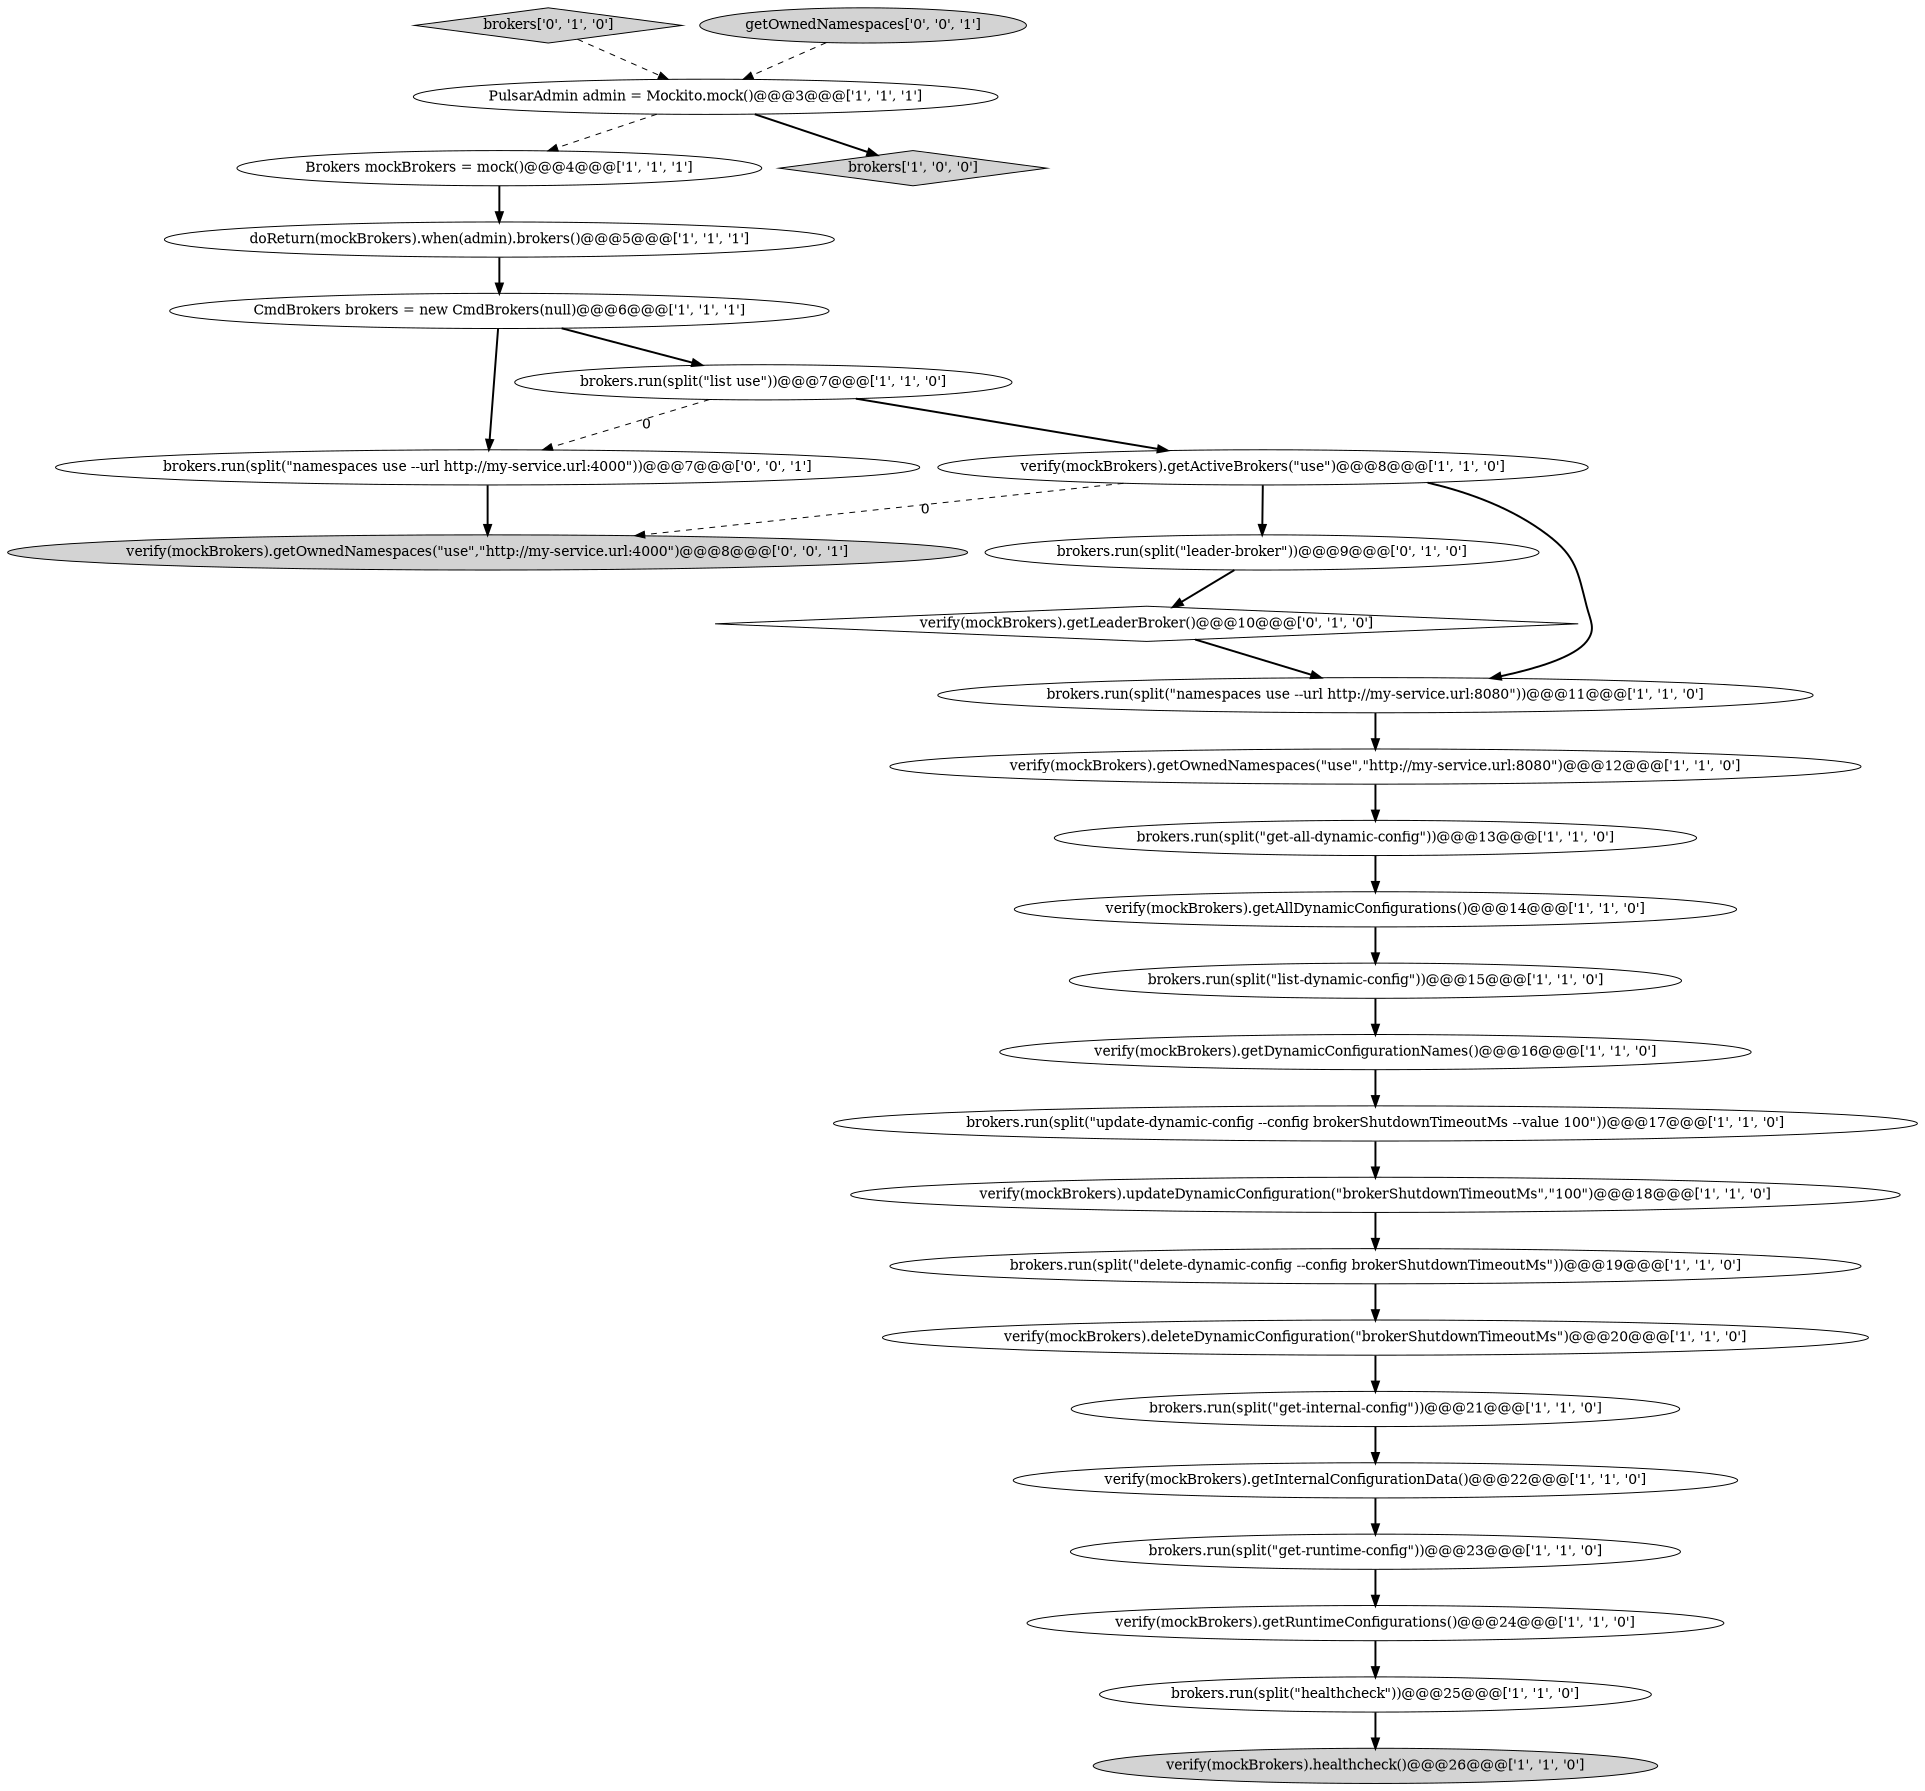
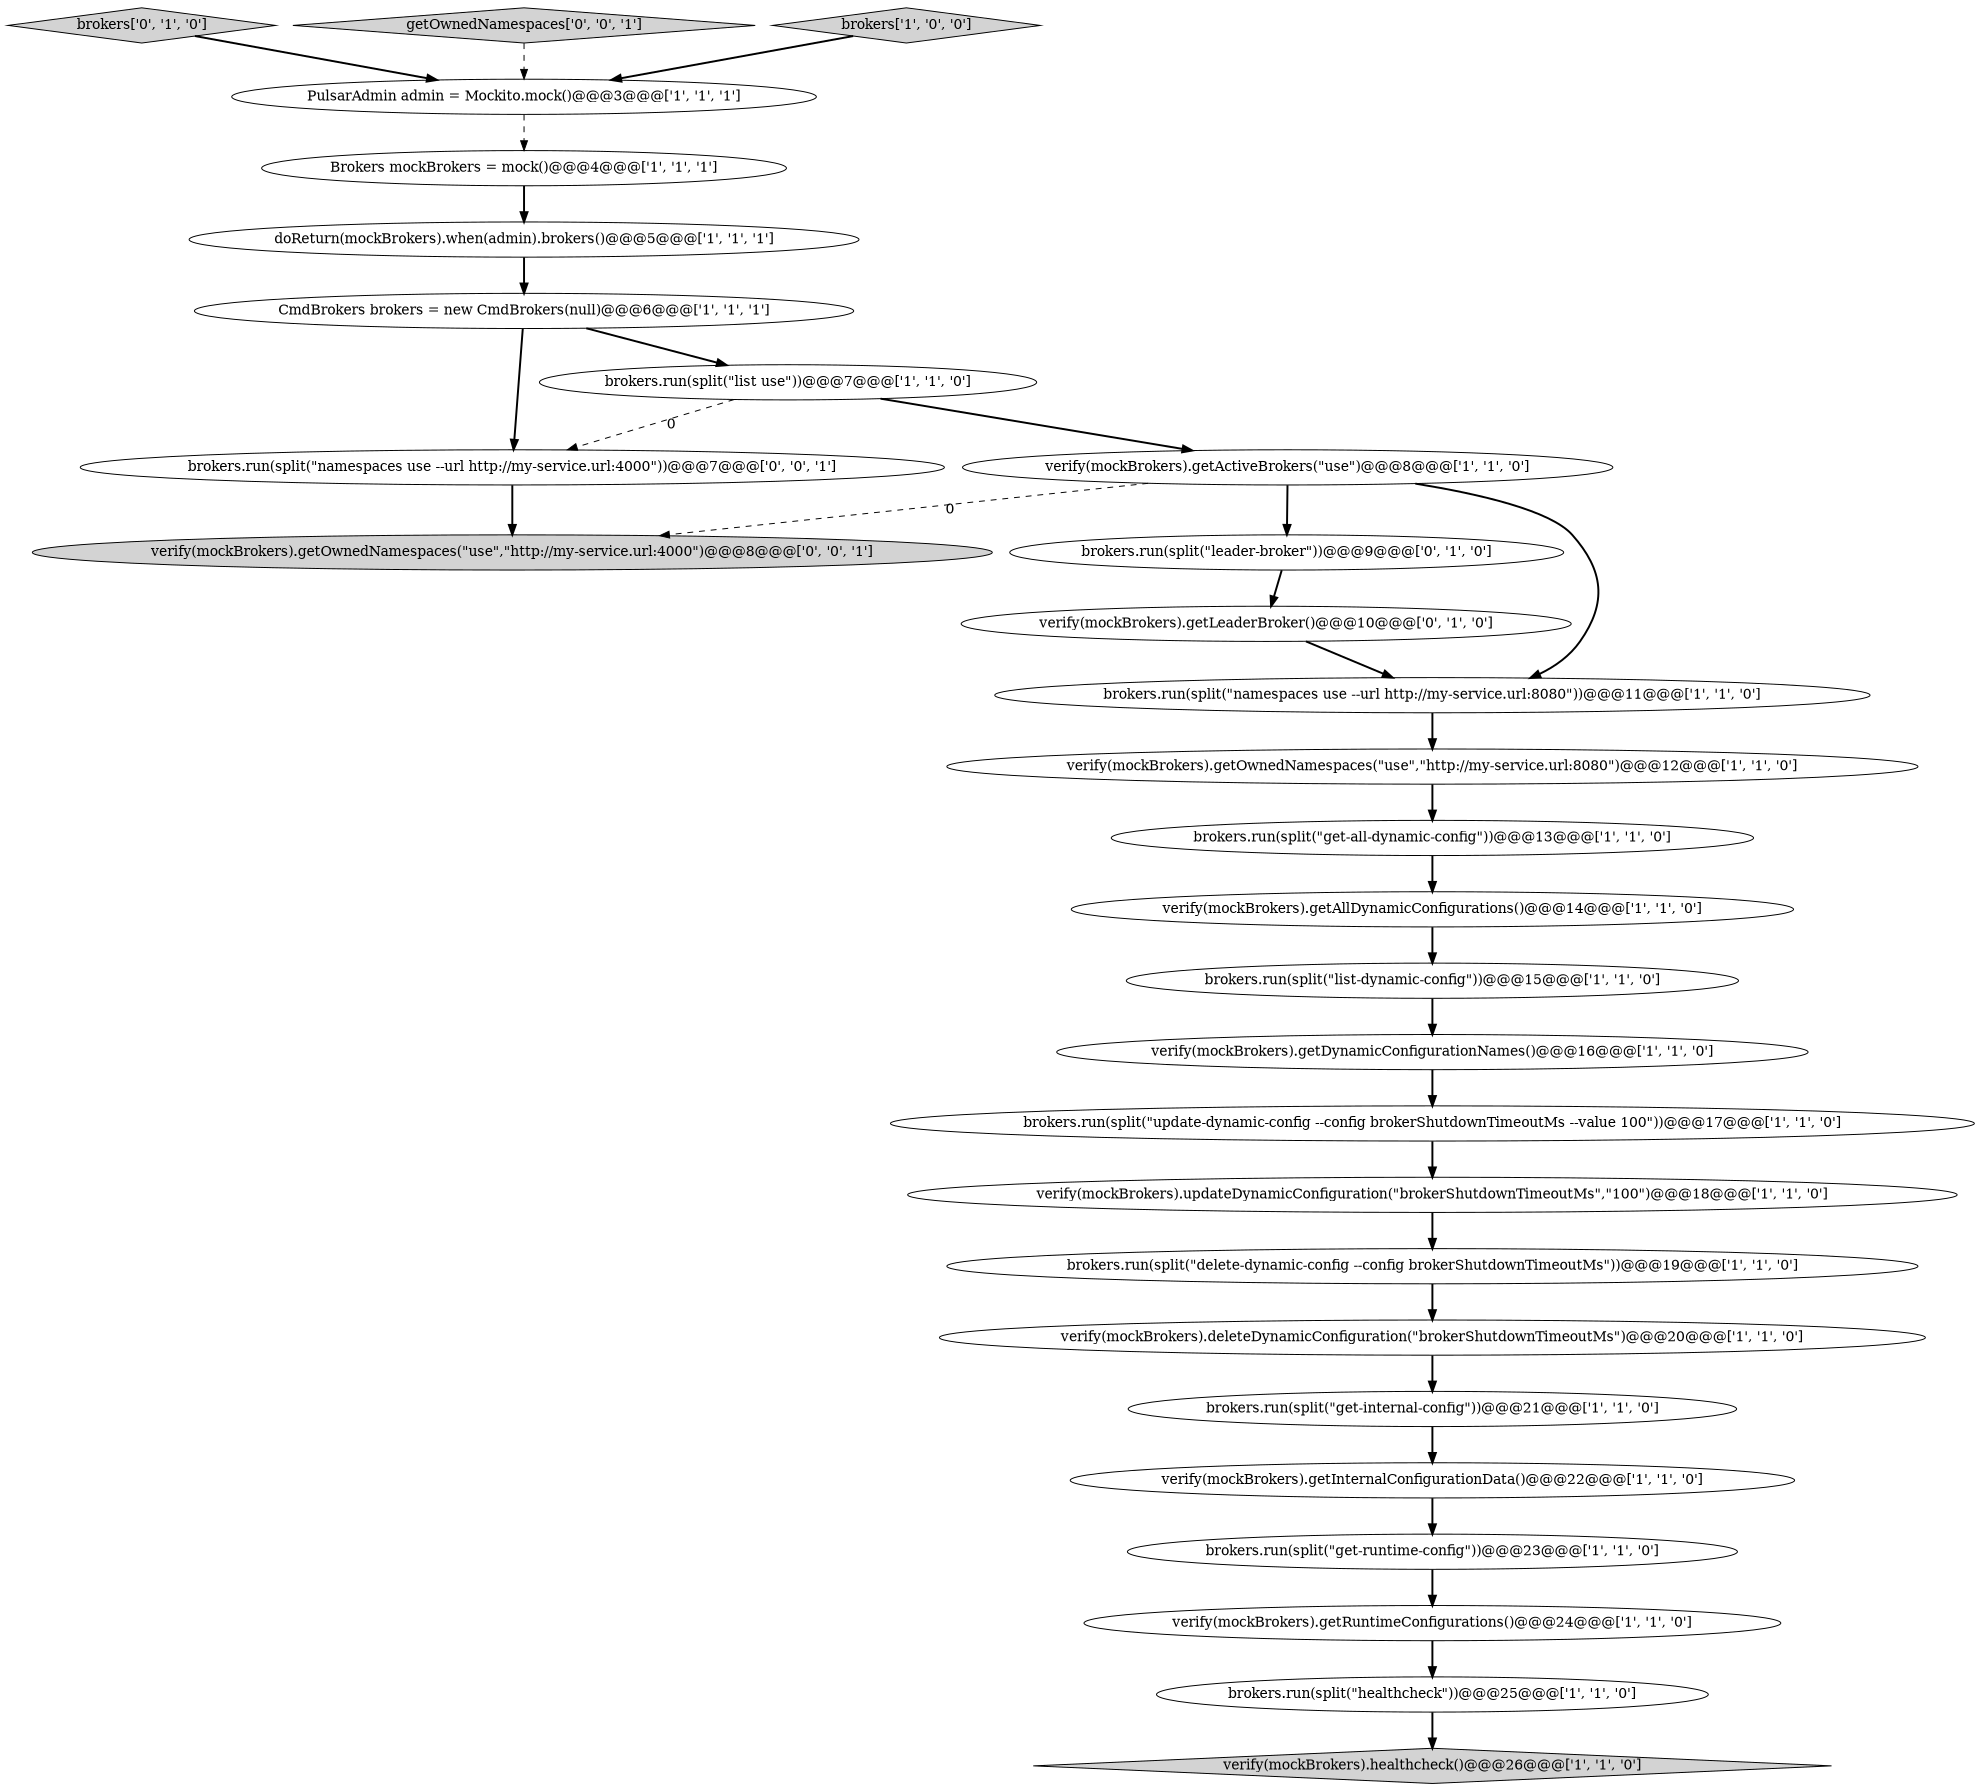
(863, 25) -> (524, 25)
(618, 57) -> (311, 57)
(811, 133) -> (737, 57)
(1147, 624) -> (1266, 624)
(1375, 1766) -> (1432, 1766)
